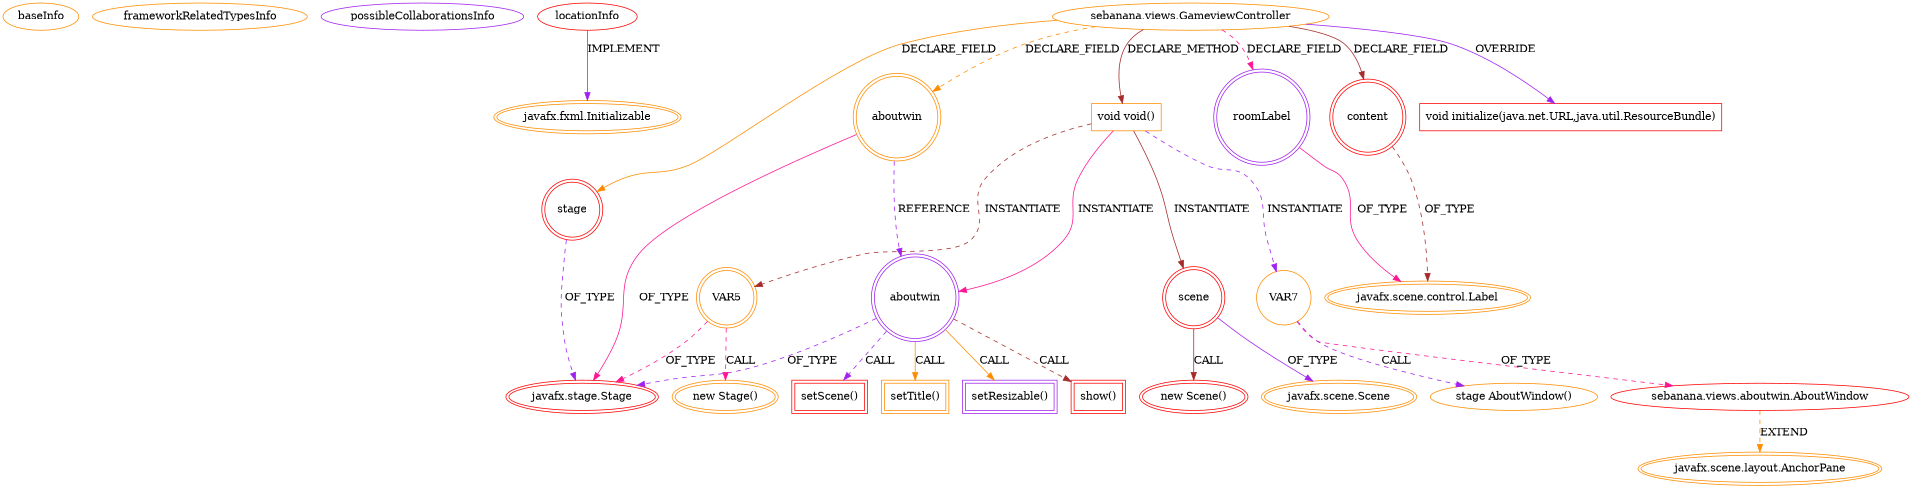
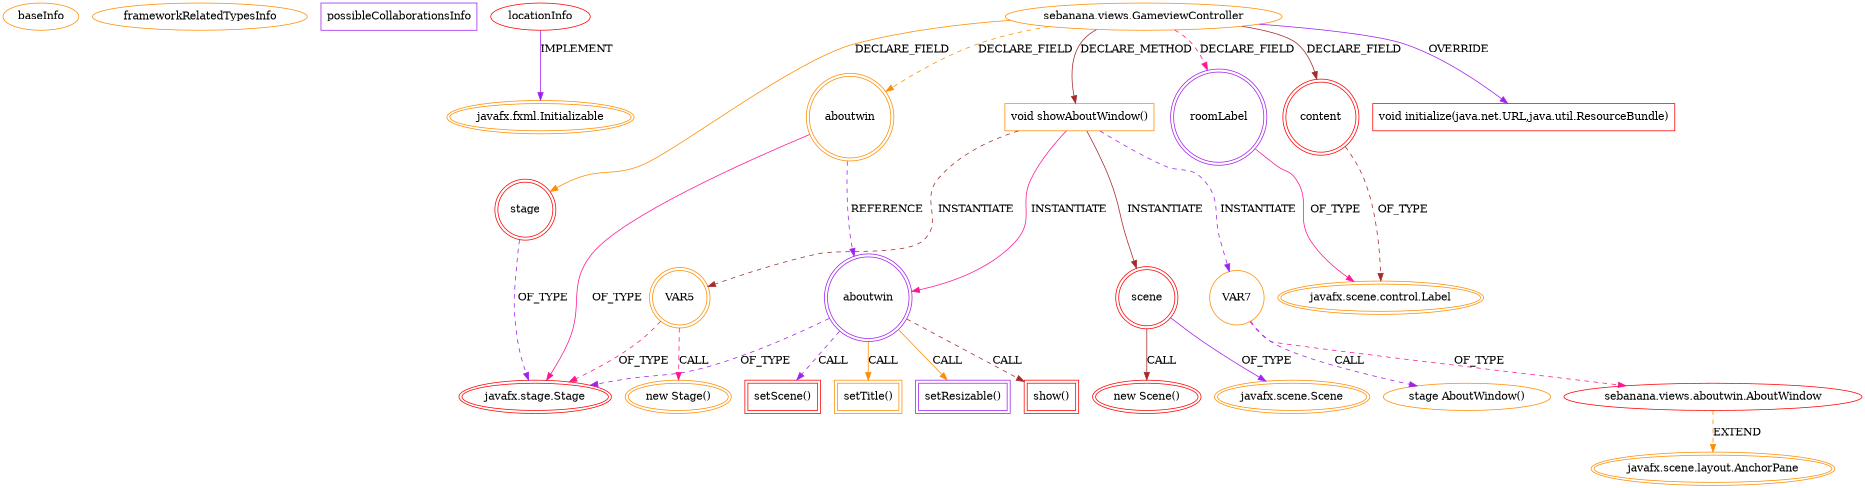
(422, 17) -> (399, 17)
(1126, 117) -> (1079, 117)
